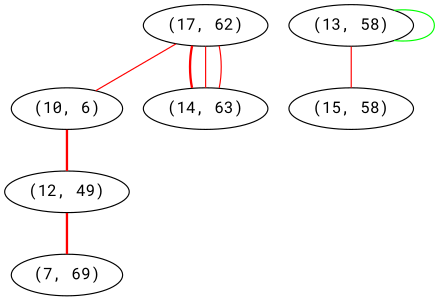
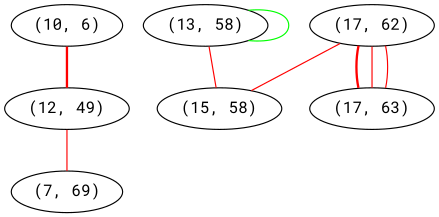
(136, 67) -> (296, 67)
(206, 109) -> (372, 109)
(67, 234) -> (67, 150)
